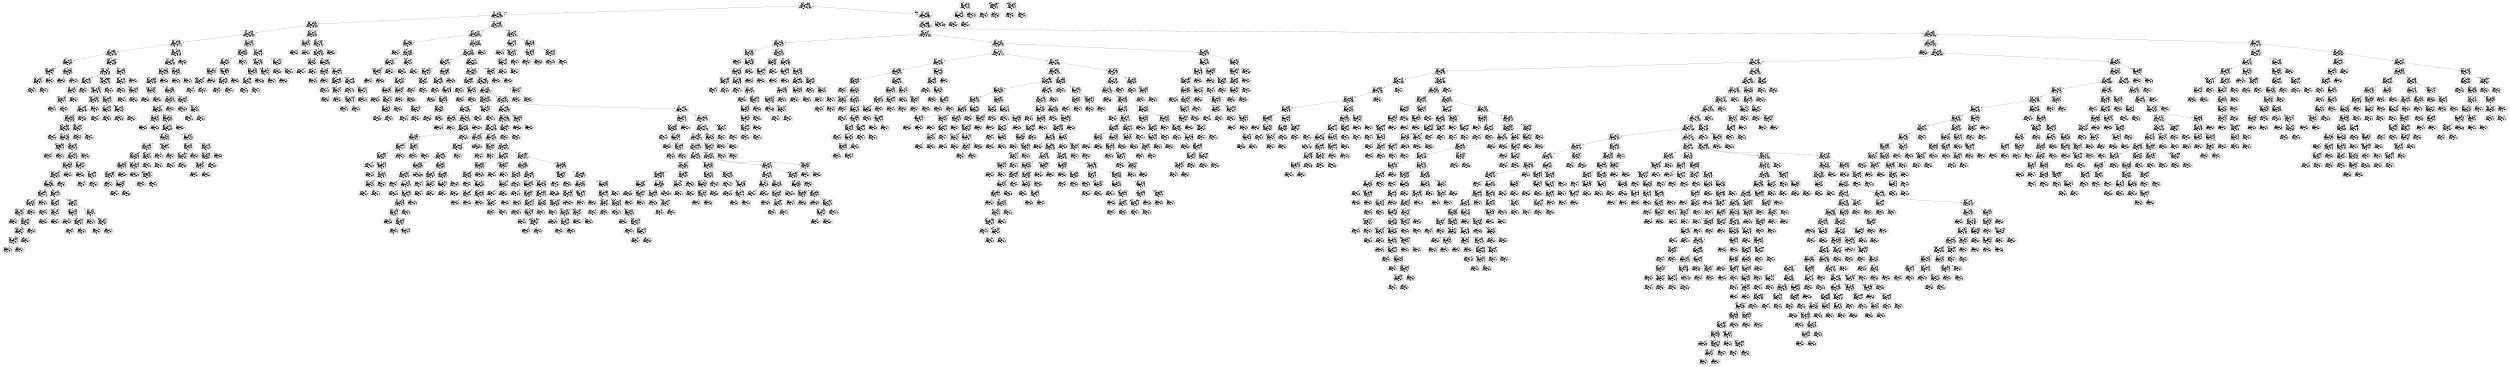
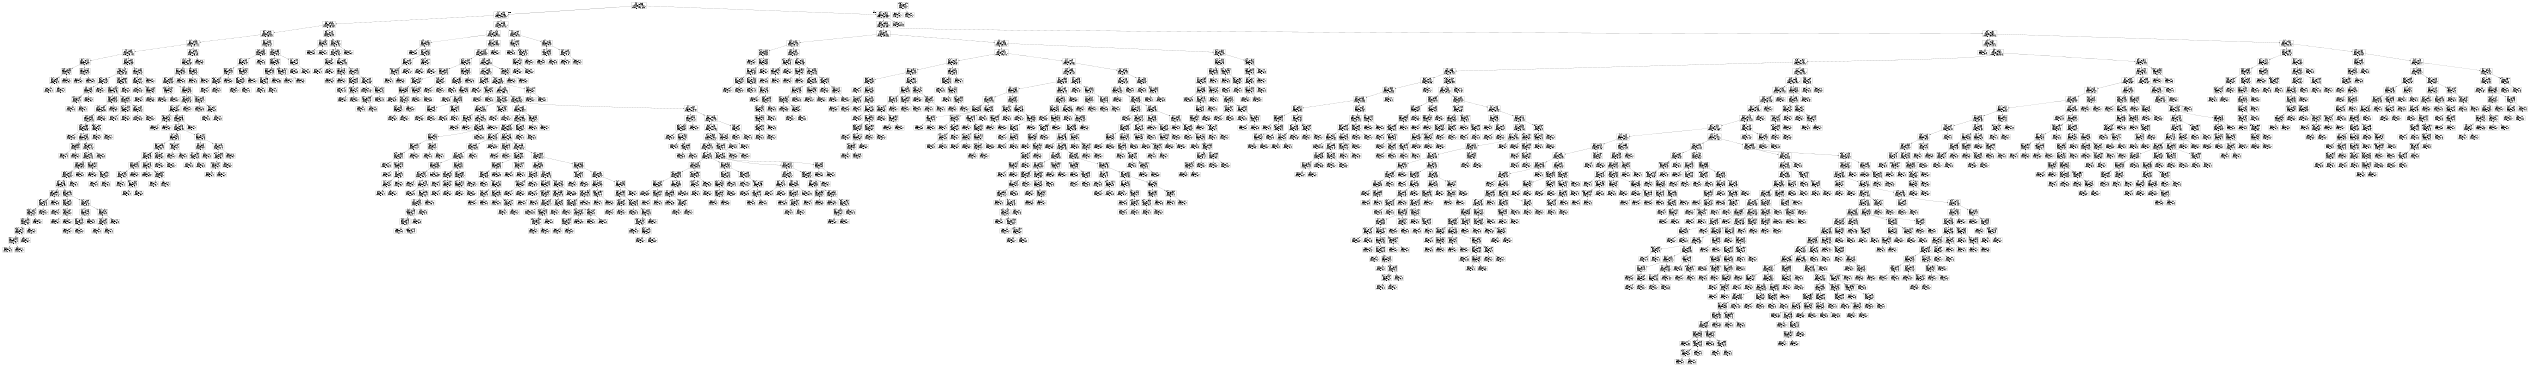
none -> (1892, 222)
